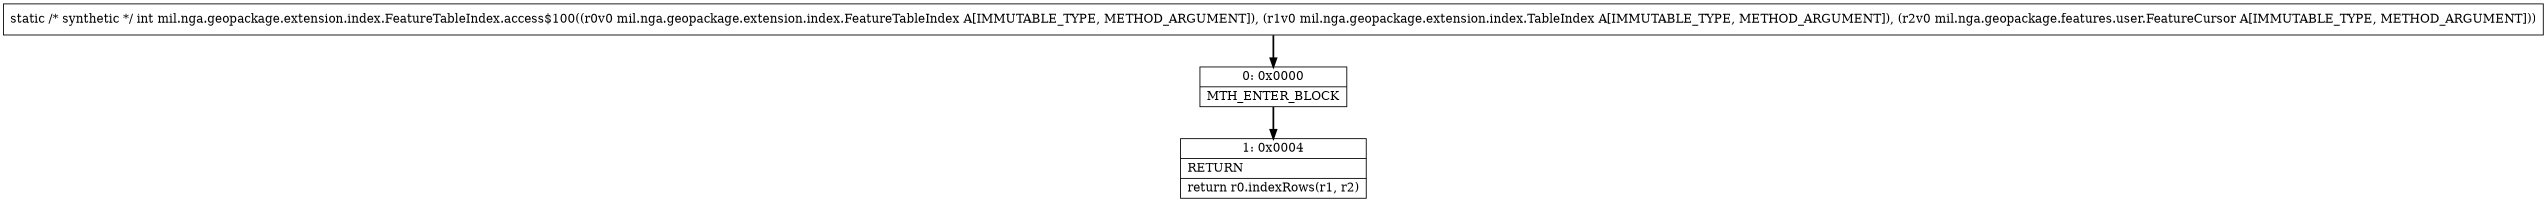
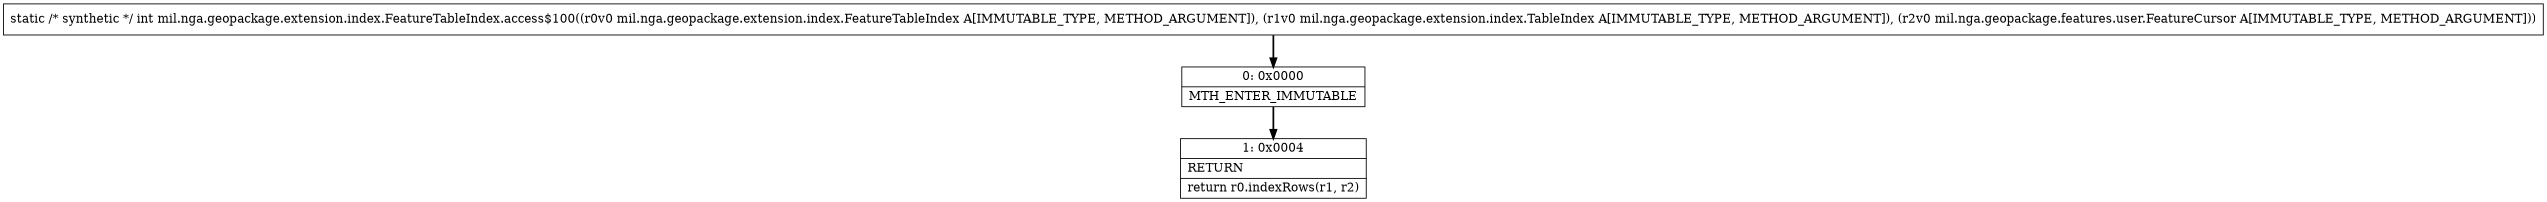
(1273, 96) -> (1273, 96)
